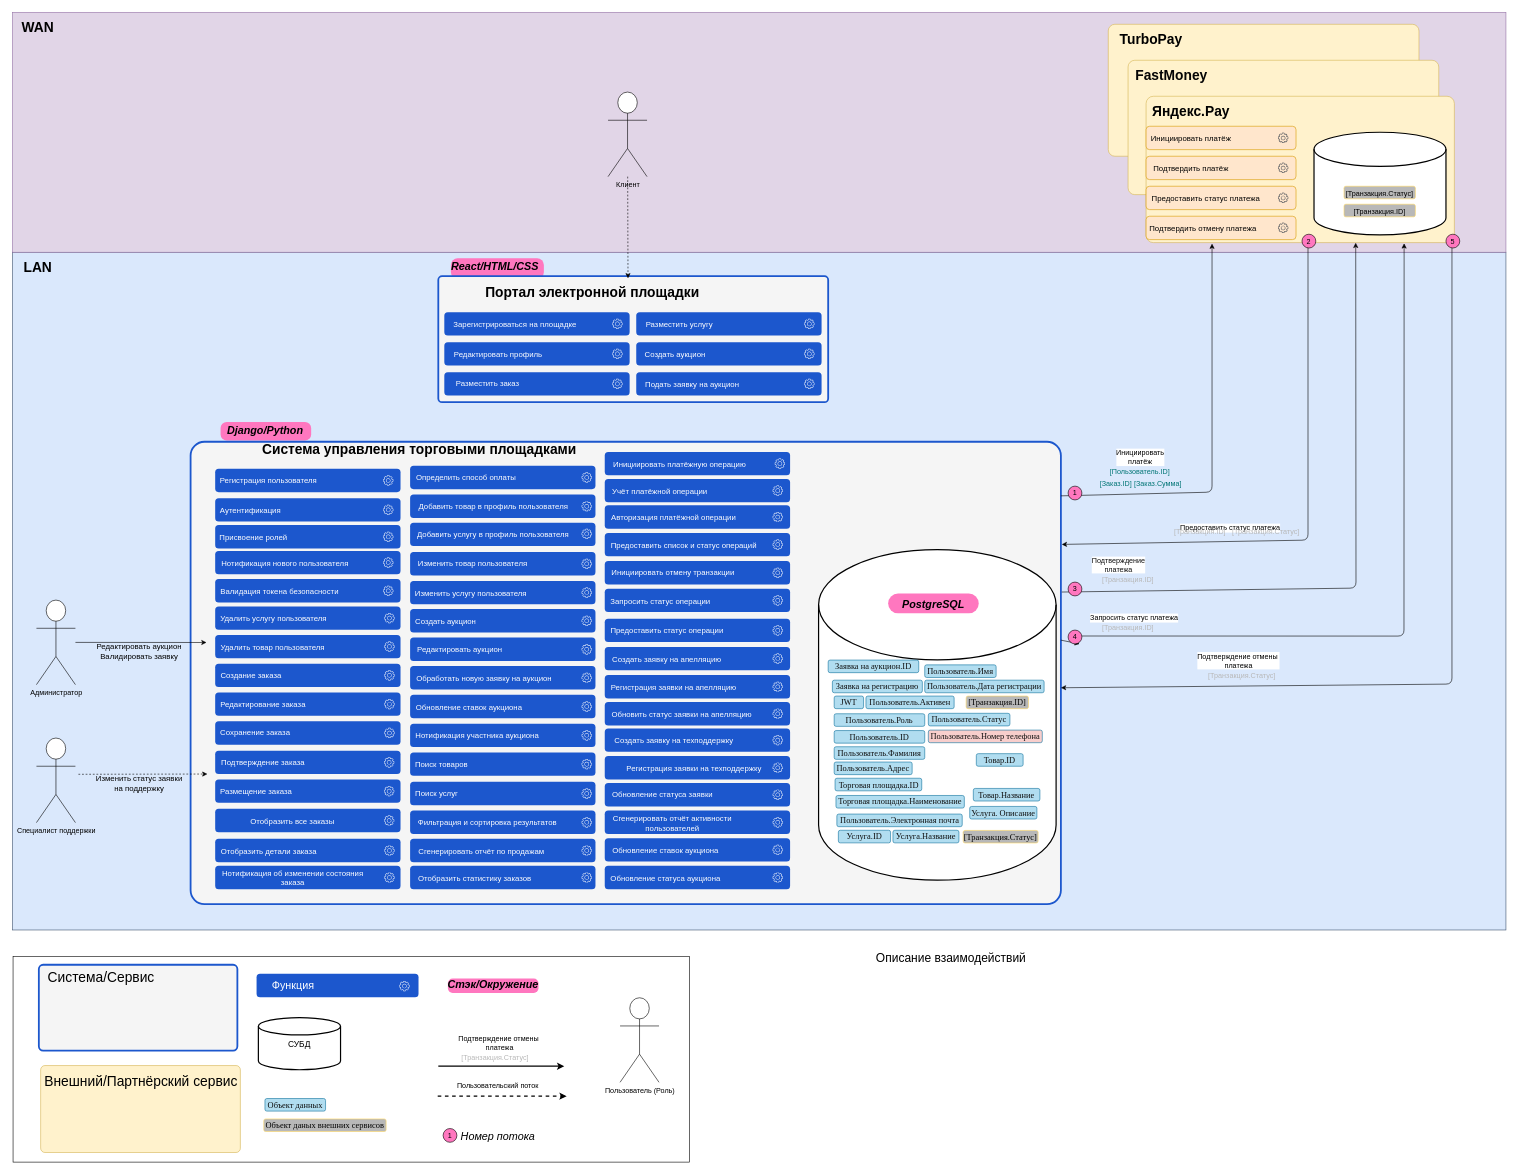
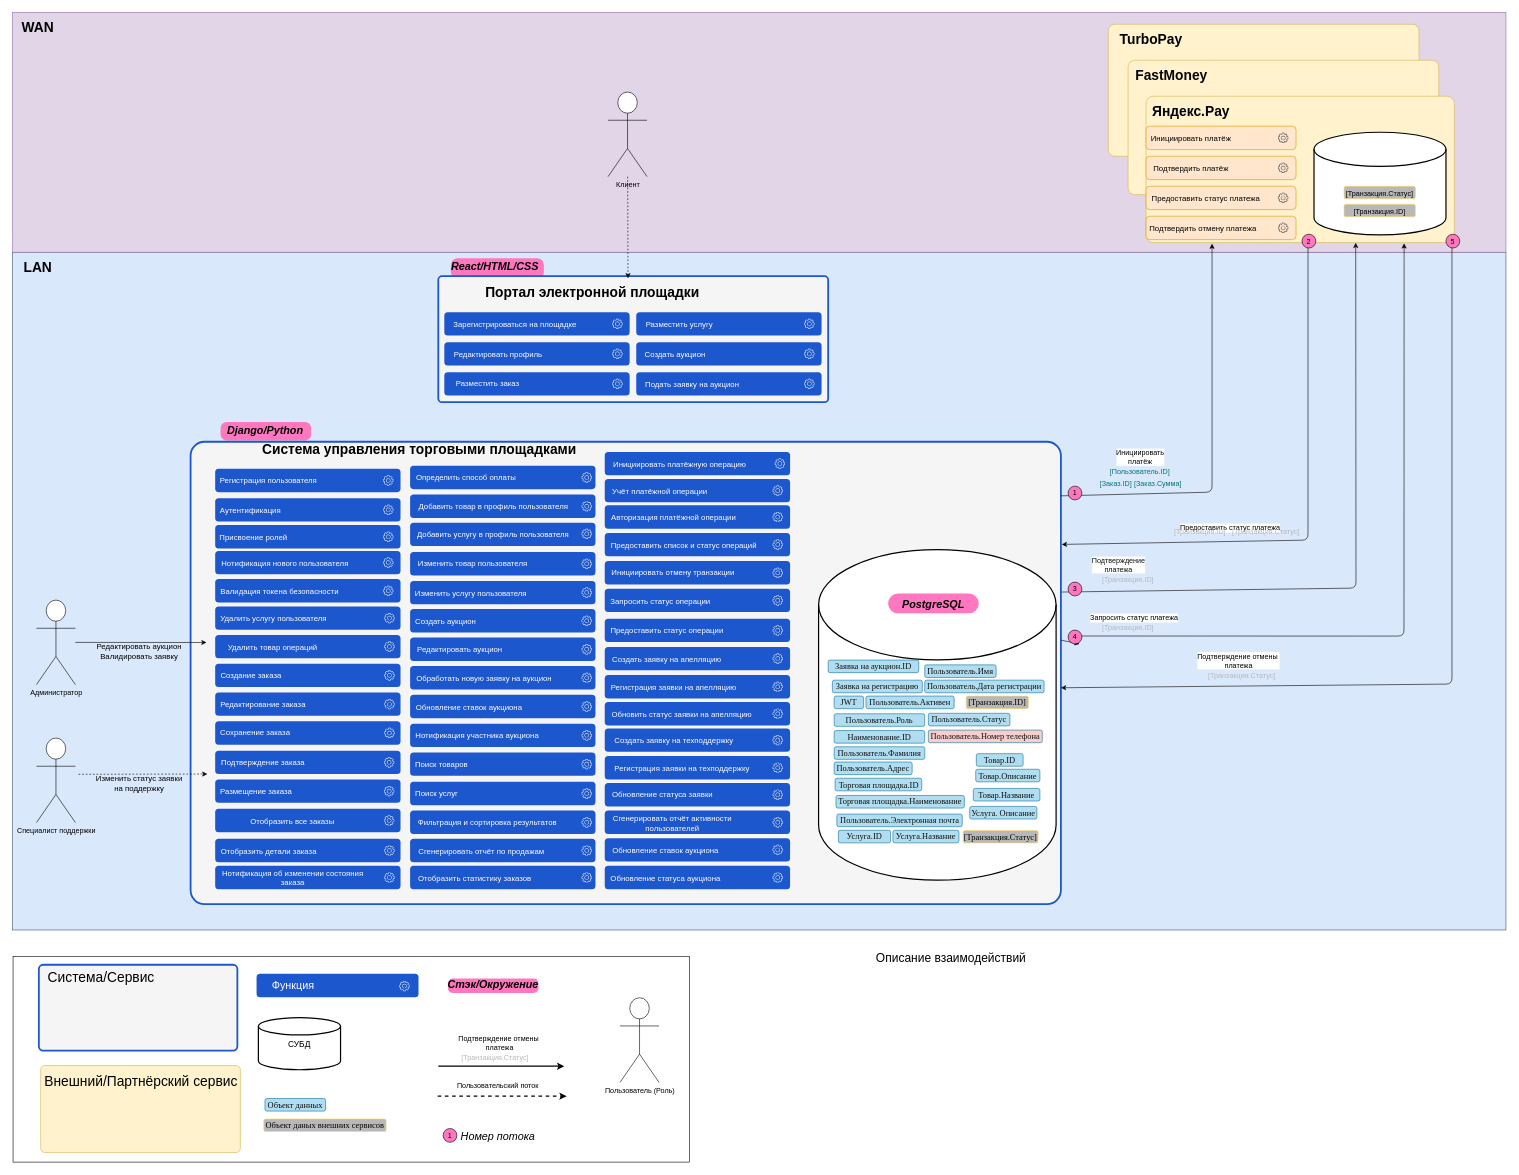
(273, 647) -> (273, 647)
(880, 737) -> (880, 737)
(694, 768) -> (682, 768)
none -> (1008, 776)
